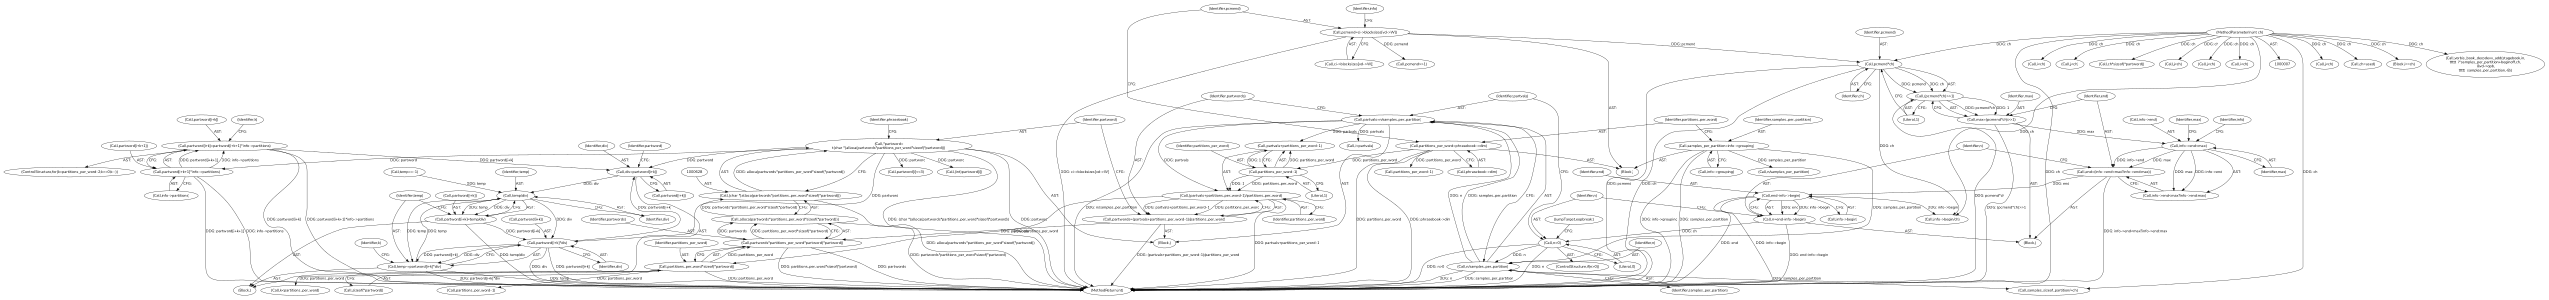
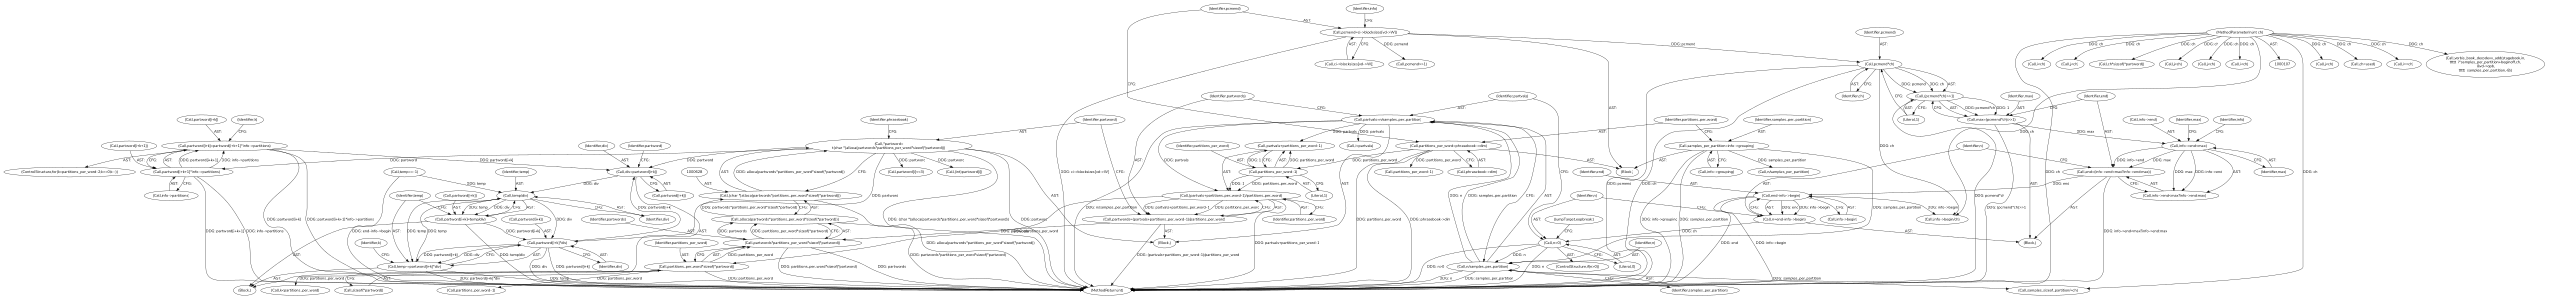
(2051, 37) -> none
(2282, 64) -> (2282, 64)
(2404, 64) -> (2404, 64)
(792, 243) -> (792, 243)
(1486, 287) -> (448, 281)
